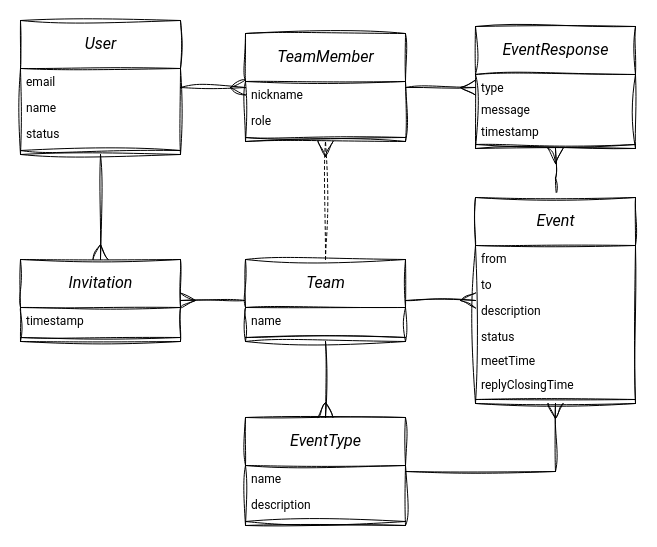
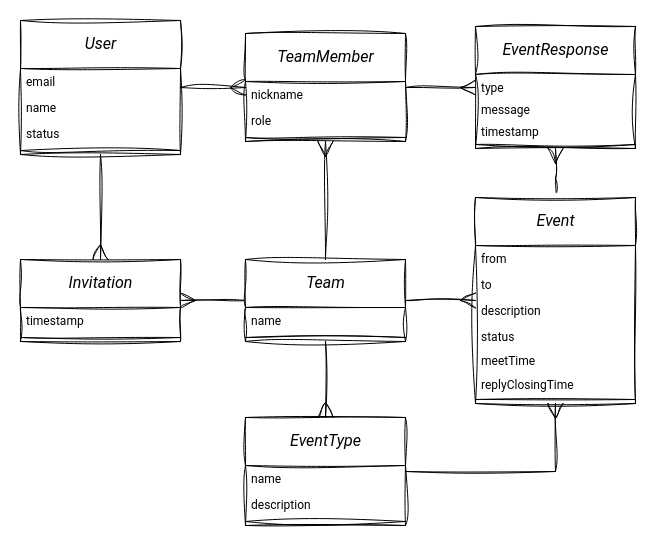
(326, 200) -> (326, 200)
